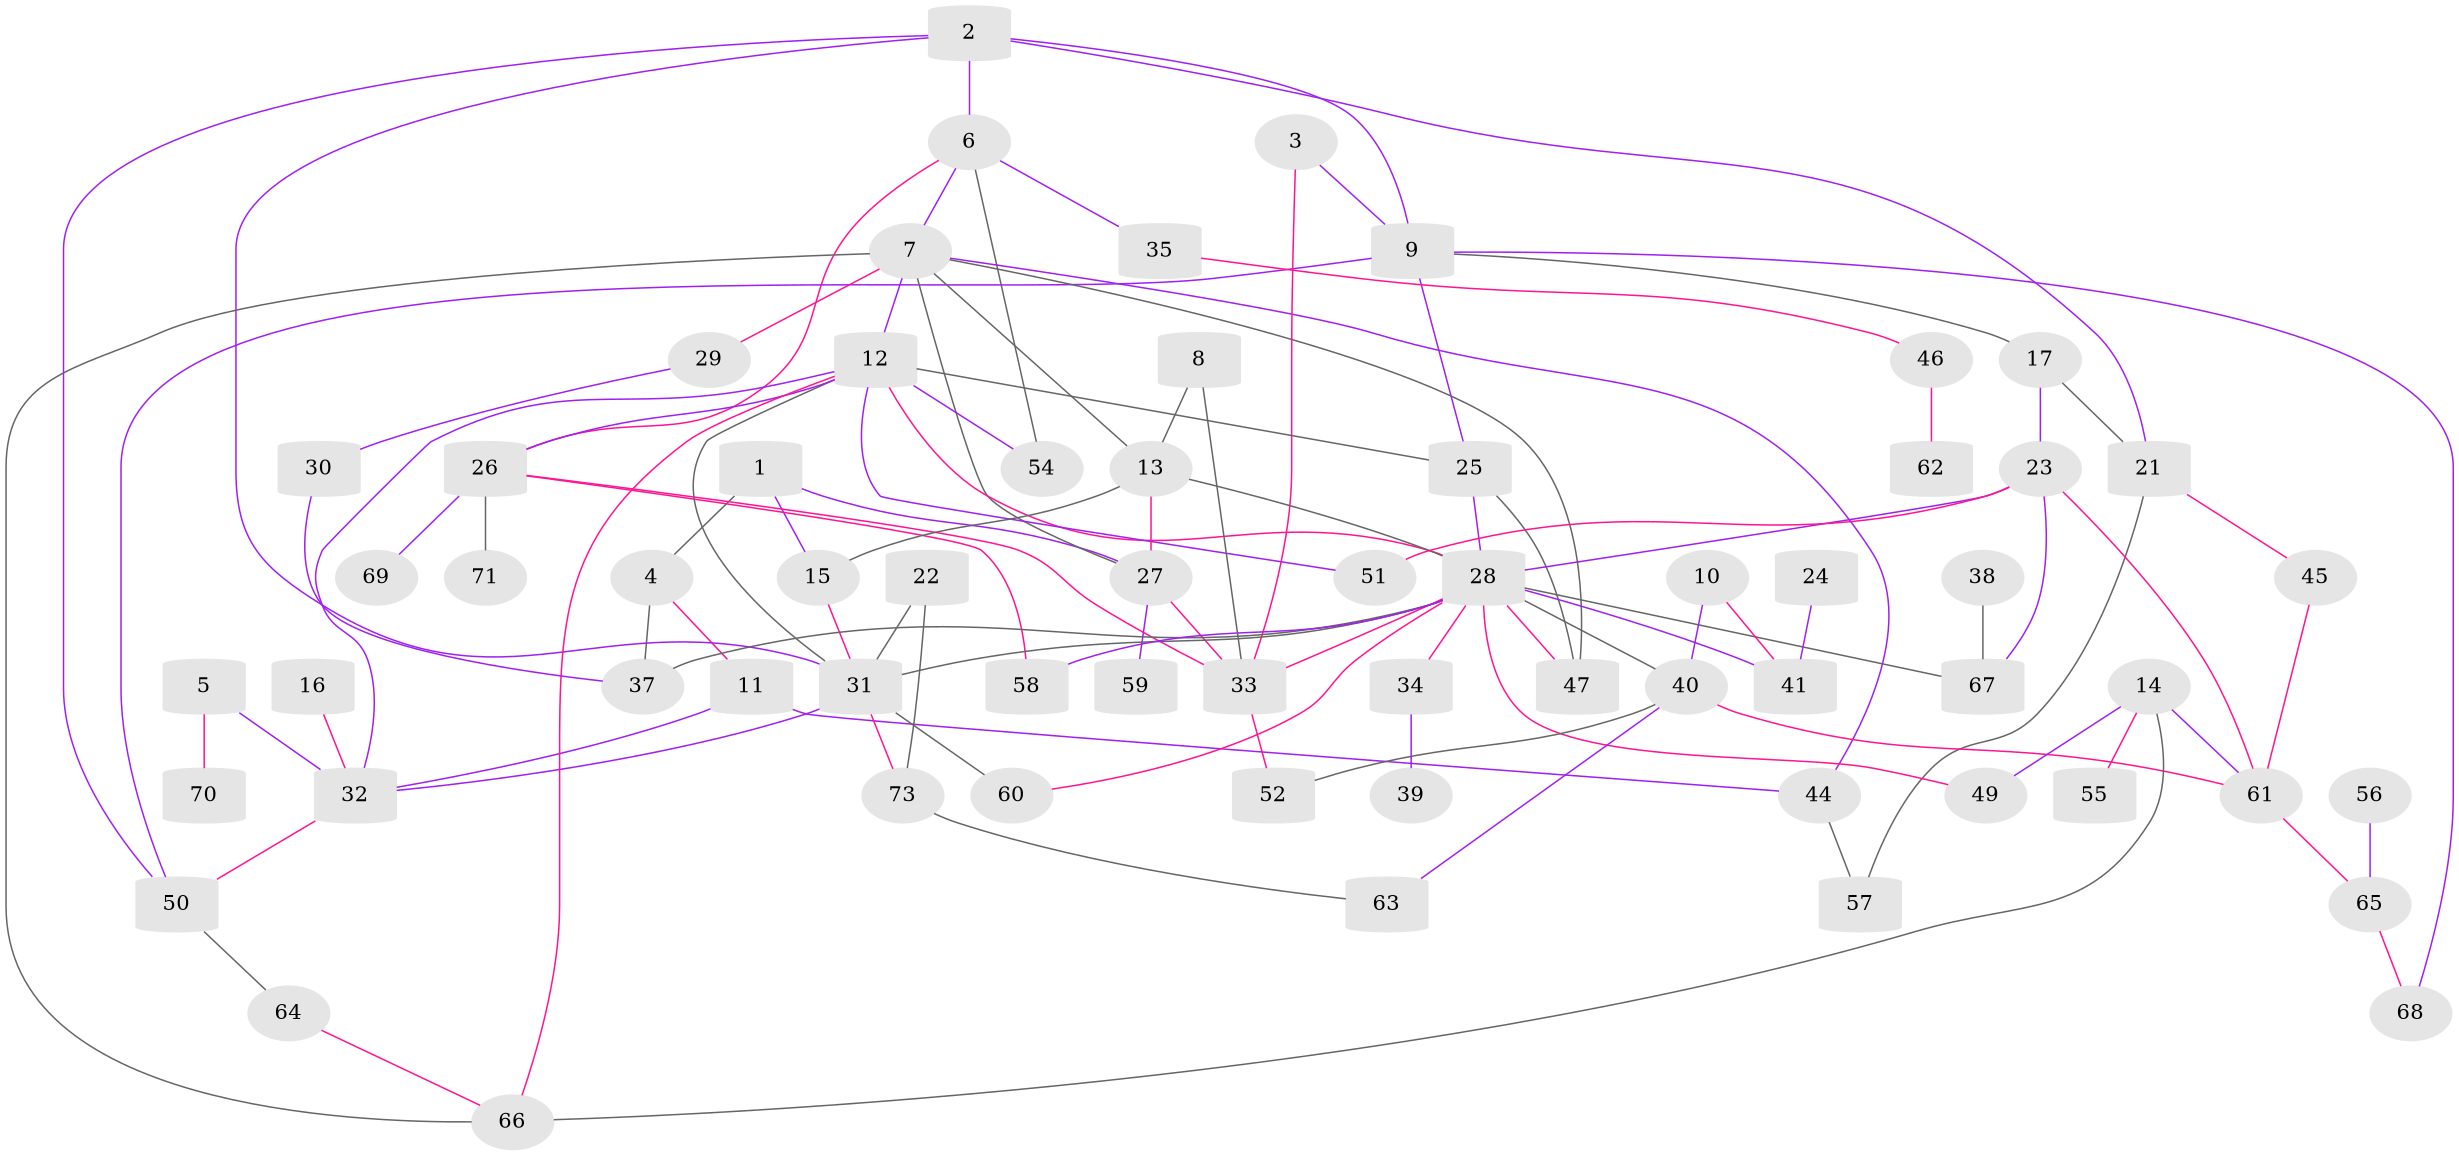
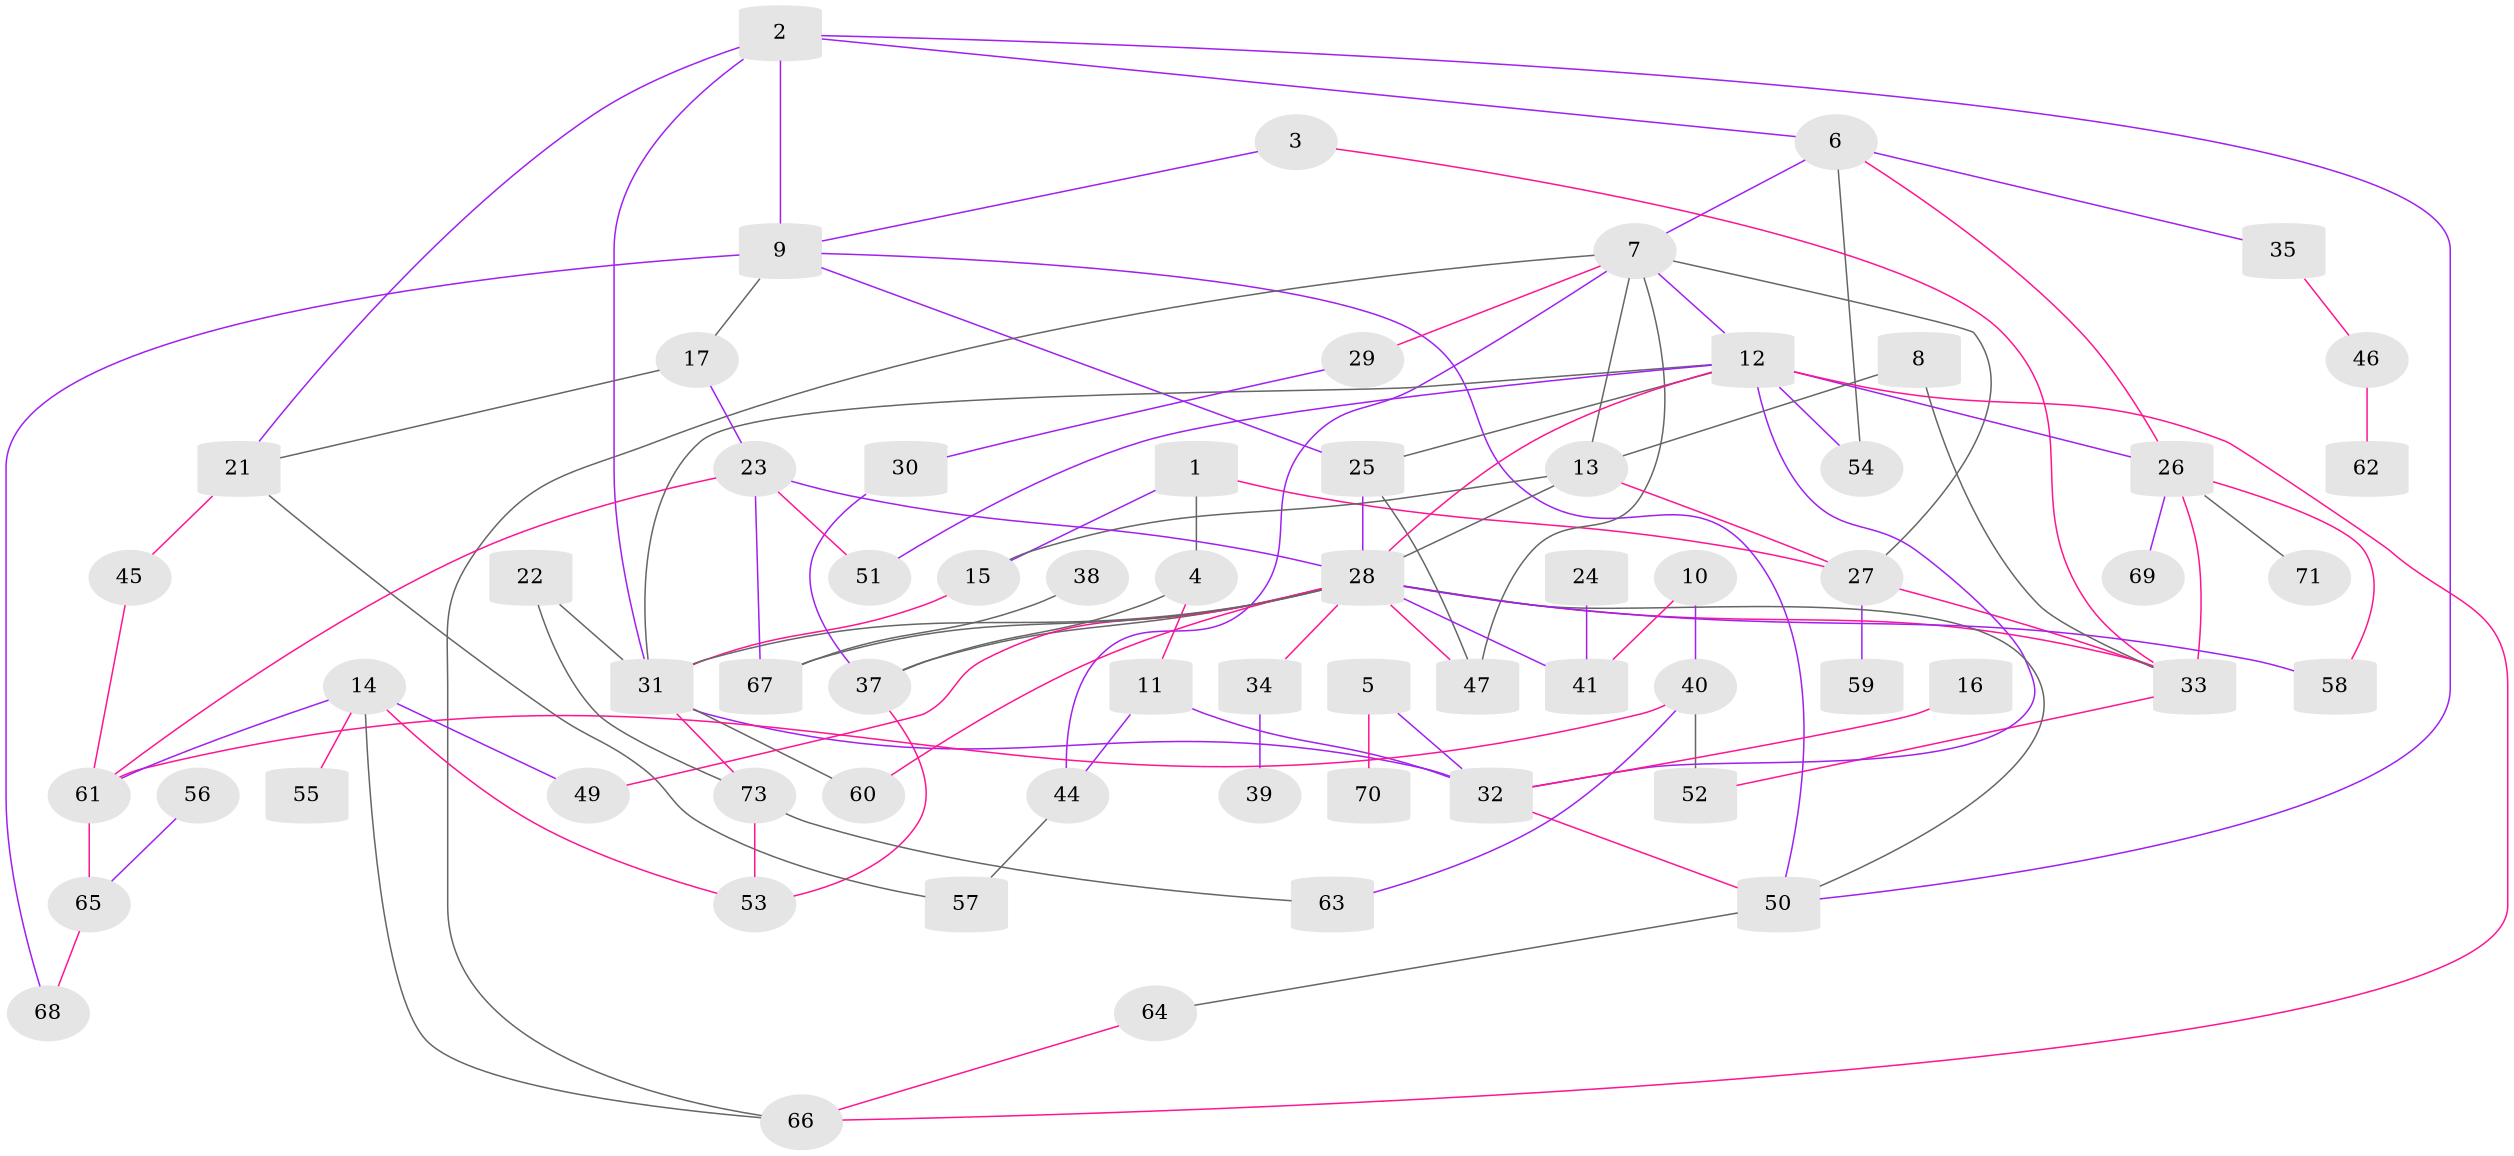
(936, 521) -> (1531, 523)
(1593, 637) -> (1844, 609)
none -> (755, 904)
